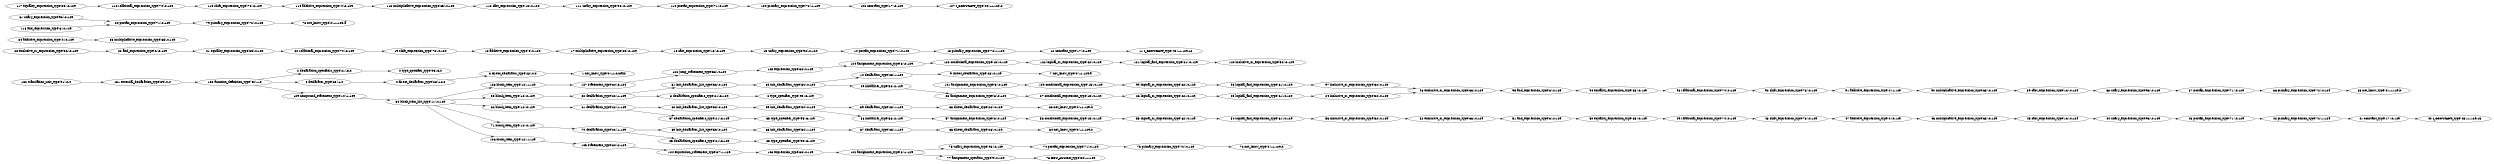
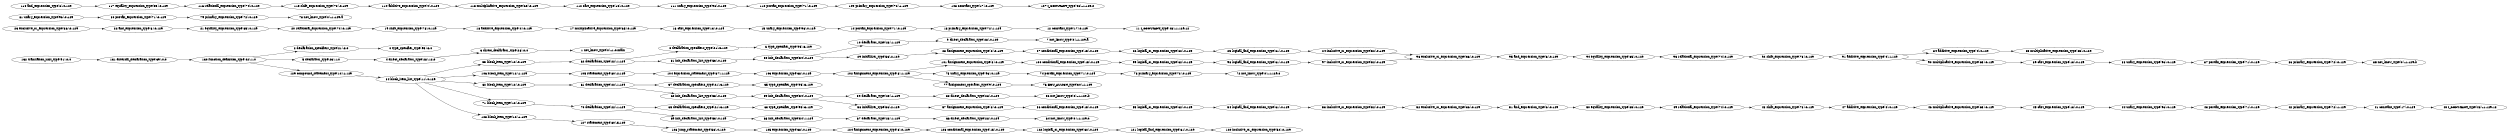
(92, 26) -> (88, 6)
none -> (1914, 54)
none -> (925, 68)
